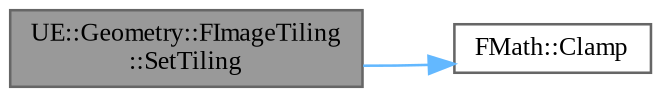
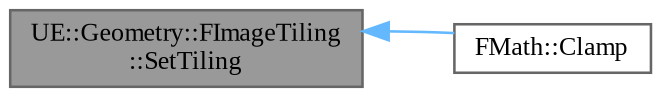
(396, 66) -> (422, 32)
